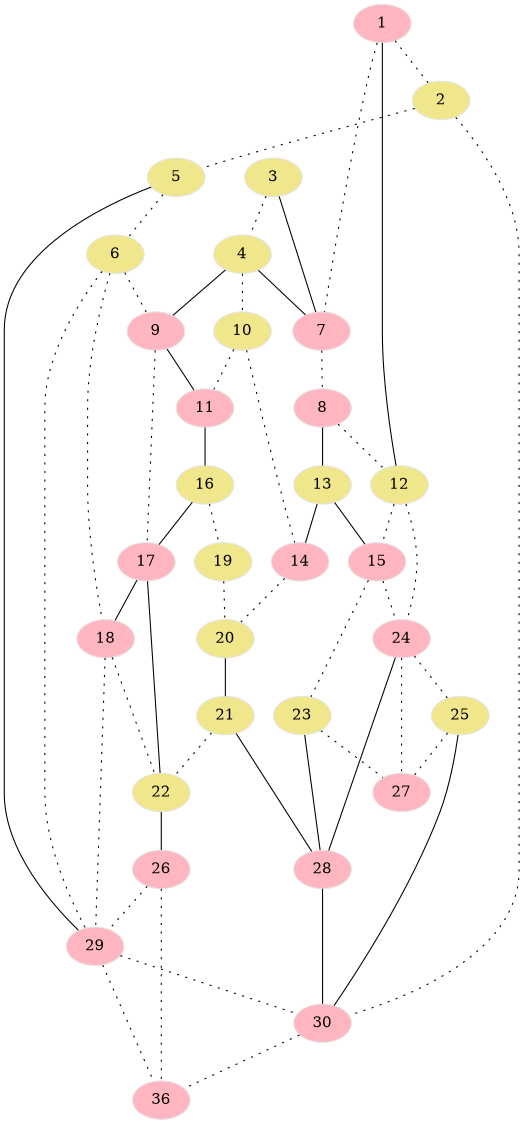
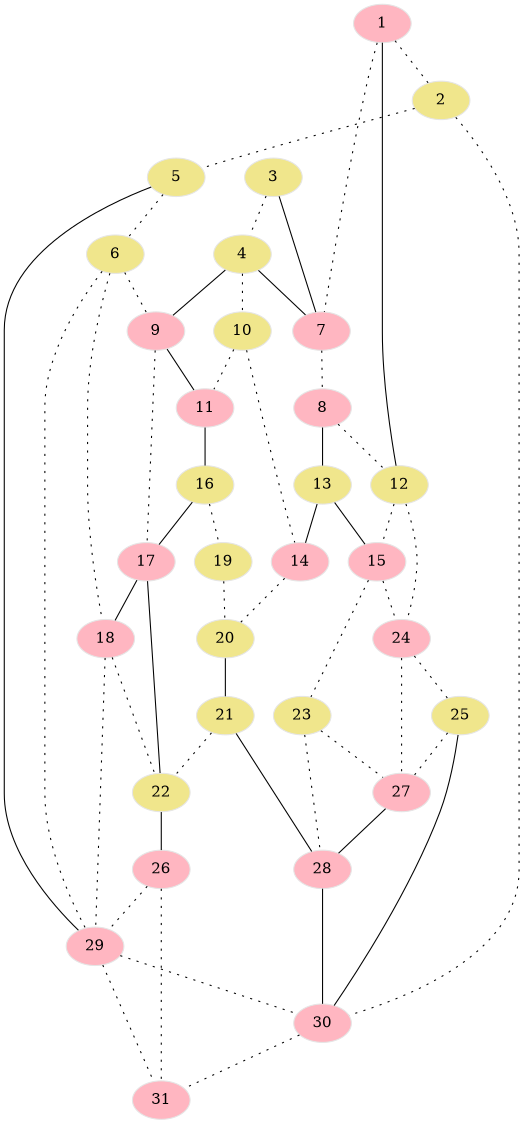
(364, 749) -> (362, 831)
(312, 792) -> (312, 792)
(161, 1100) -> (161, 1100)
